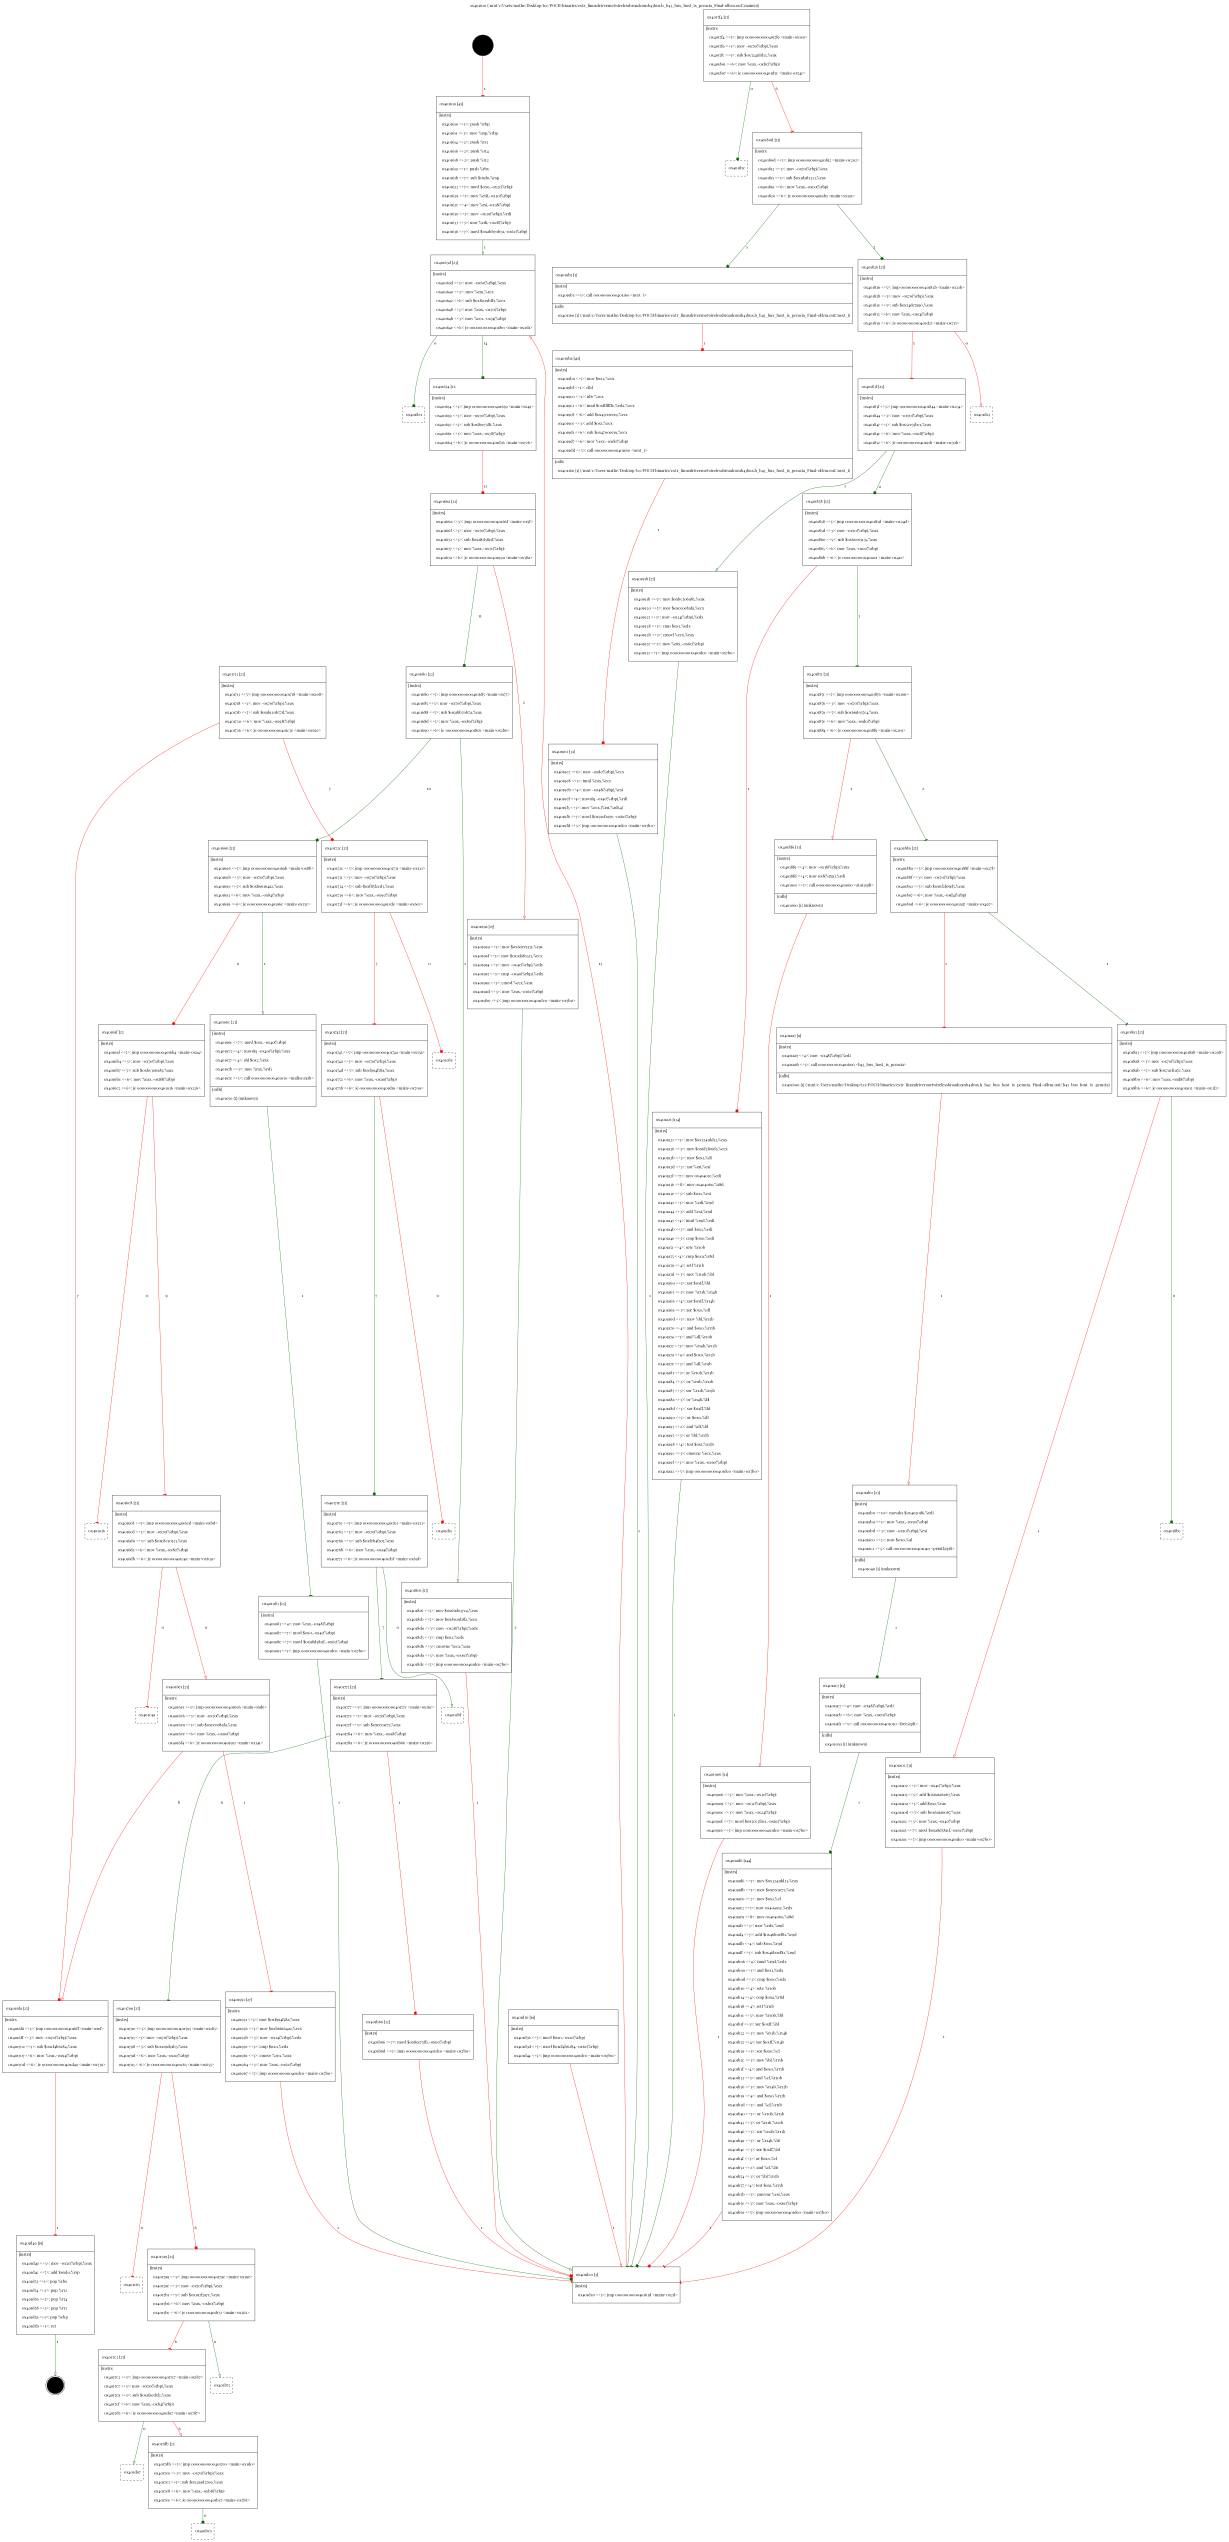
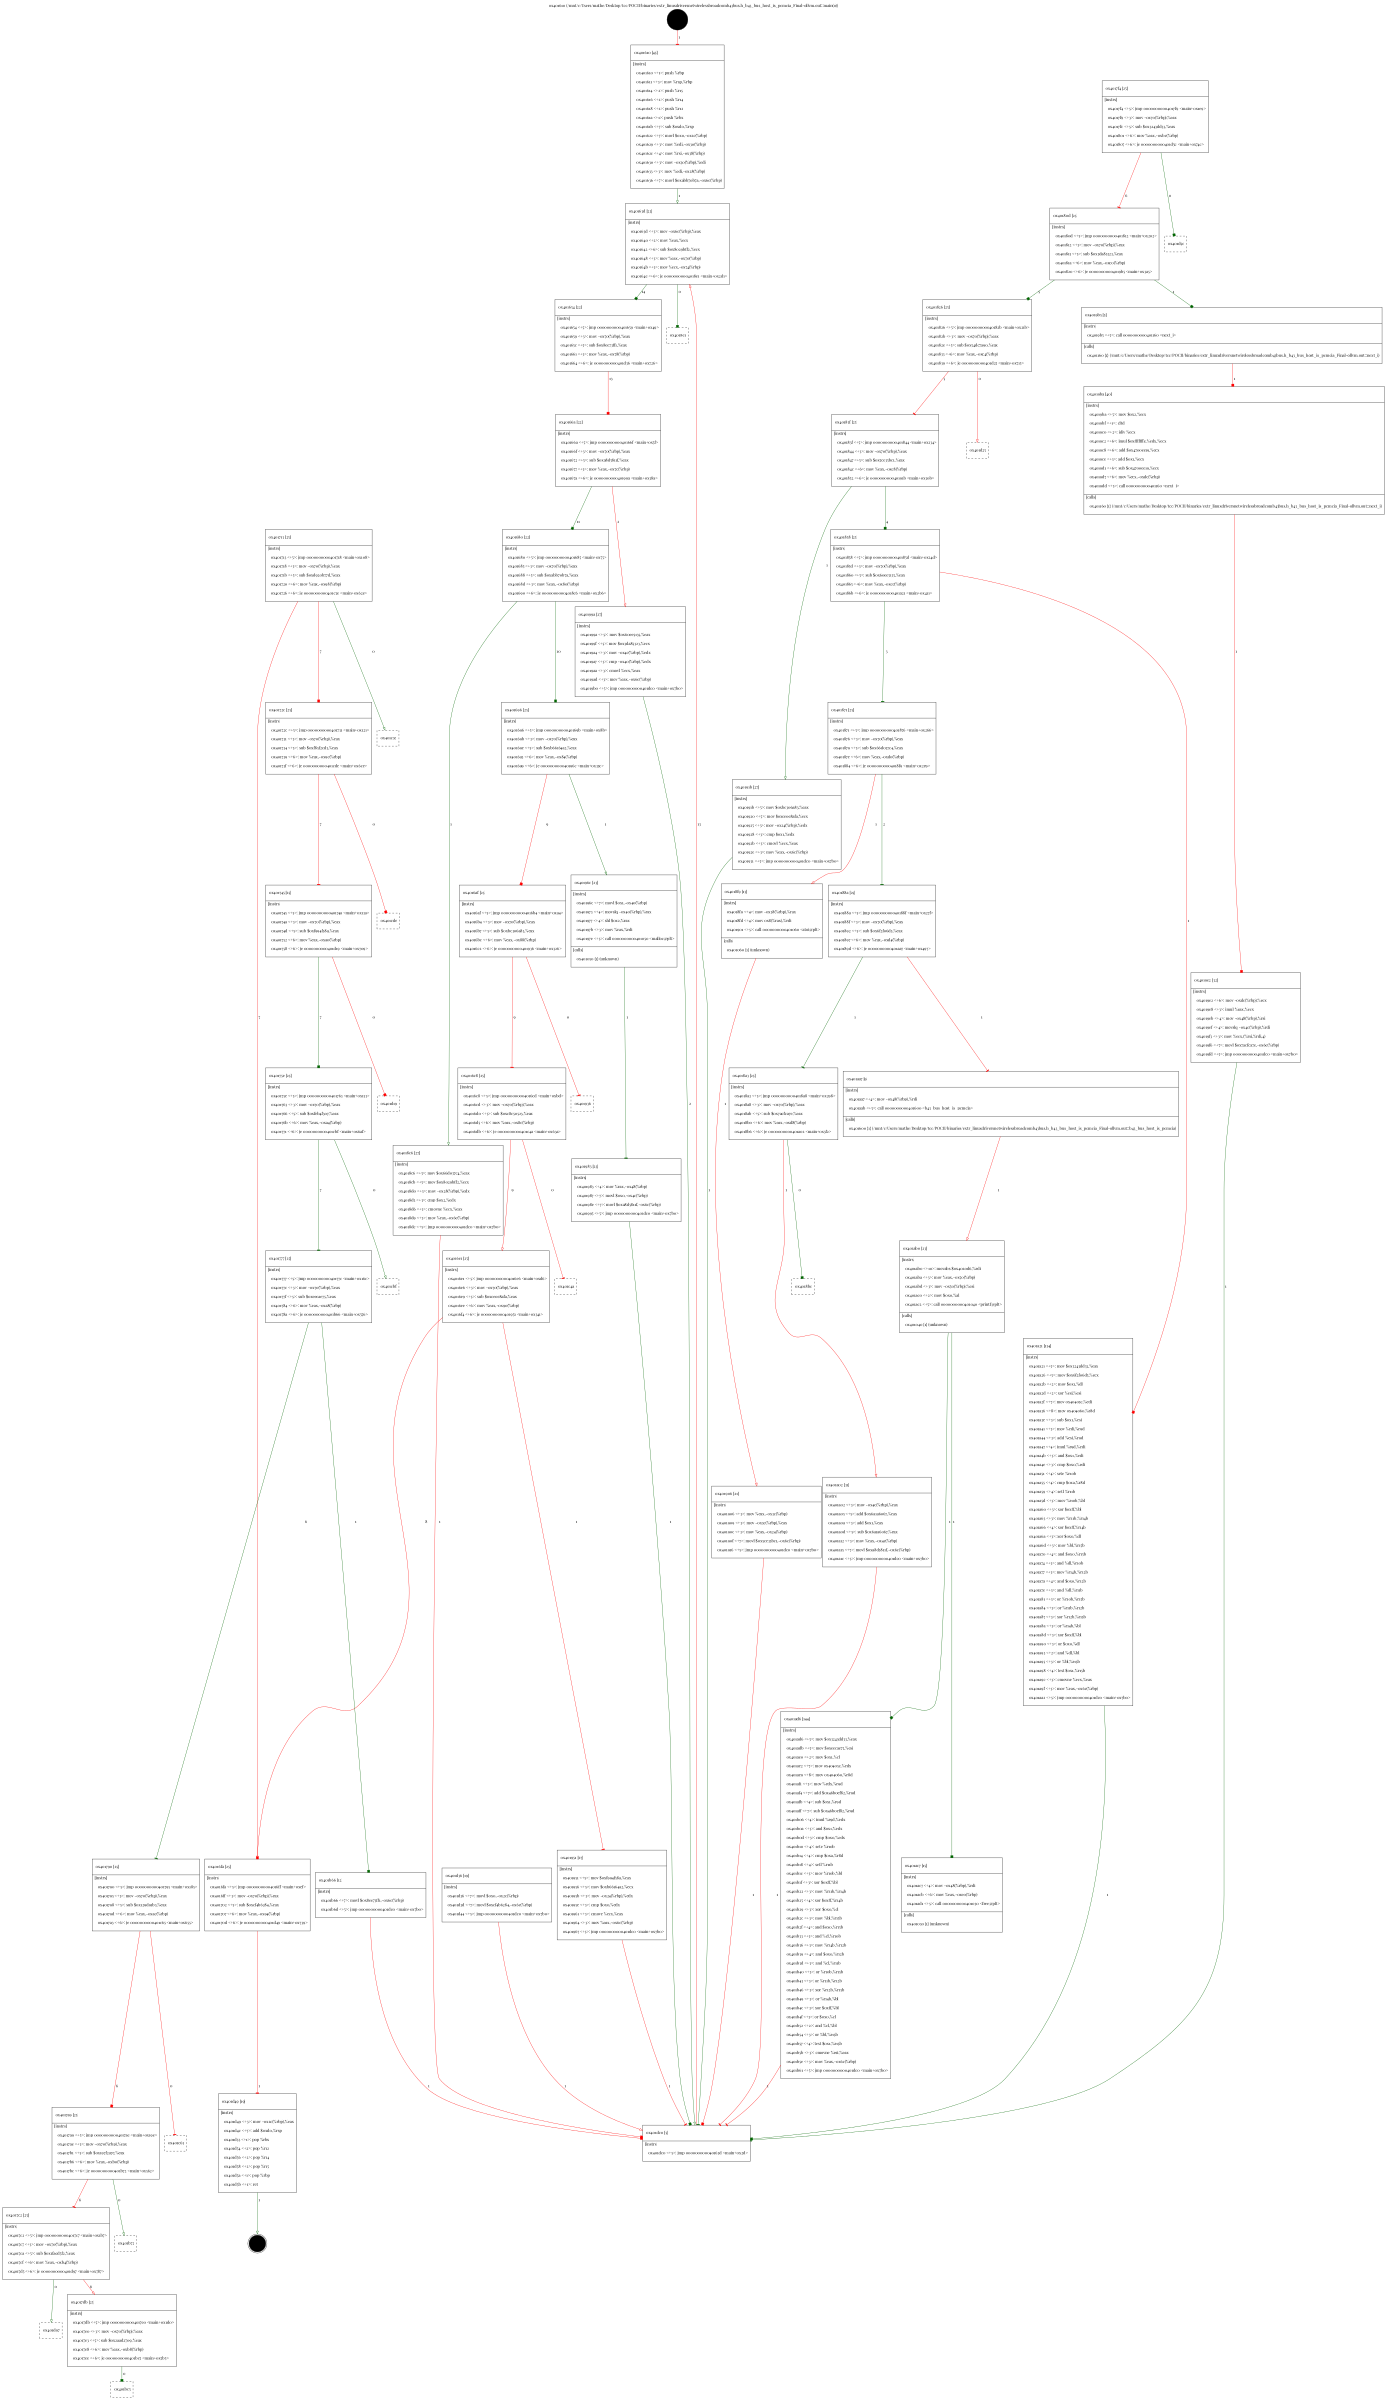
none -> (388, 738)
(845, 1801) -> (945, 1543)
(401, 1881) -> (345, 1596)
